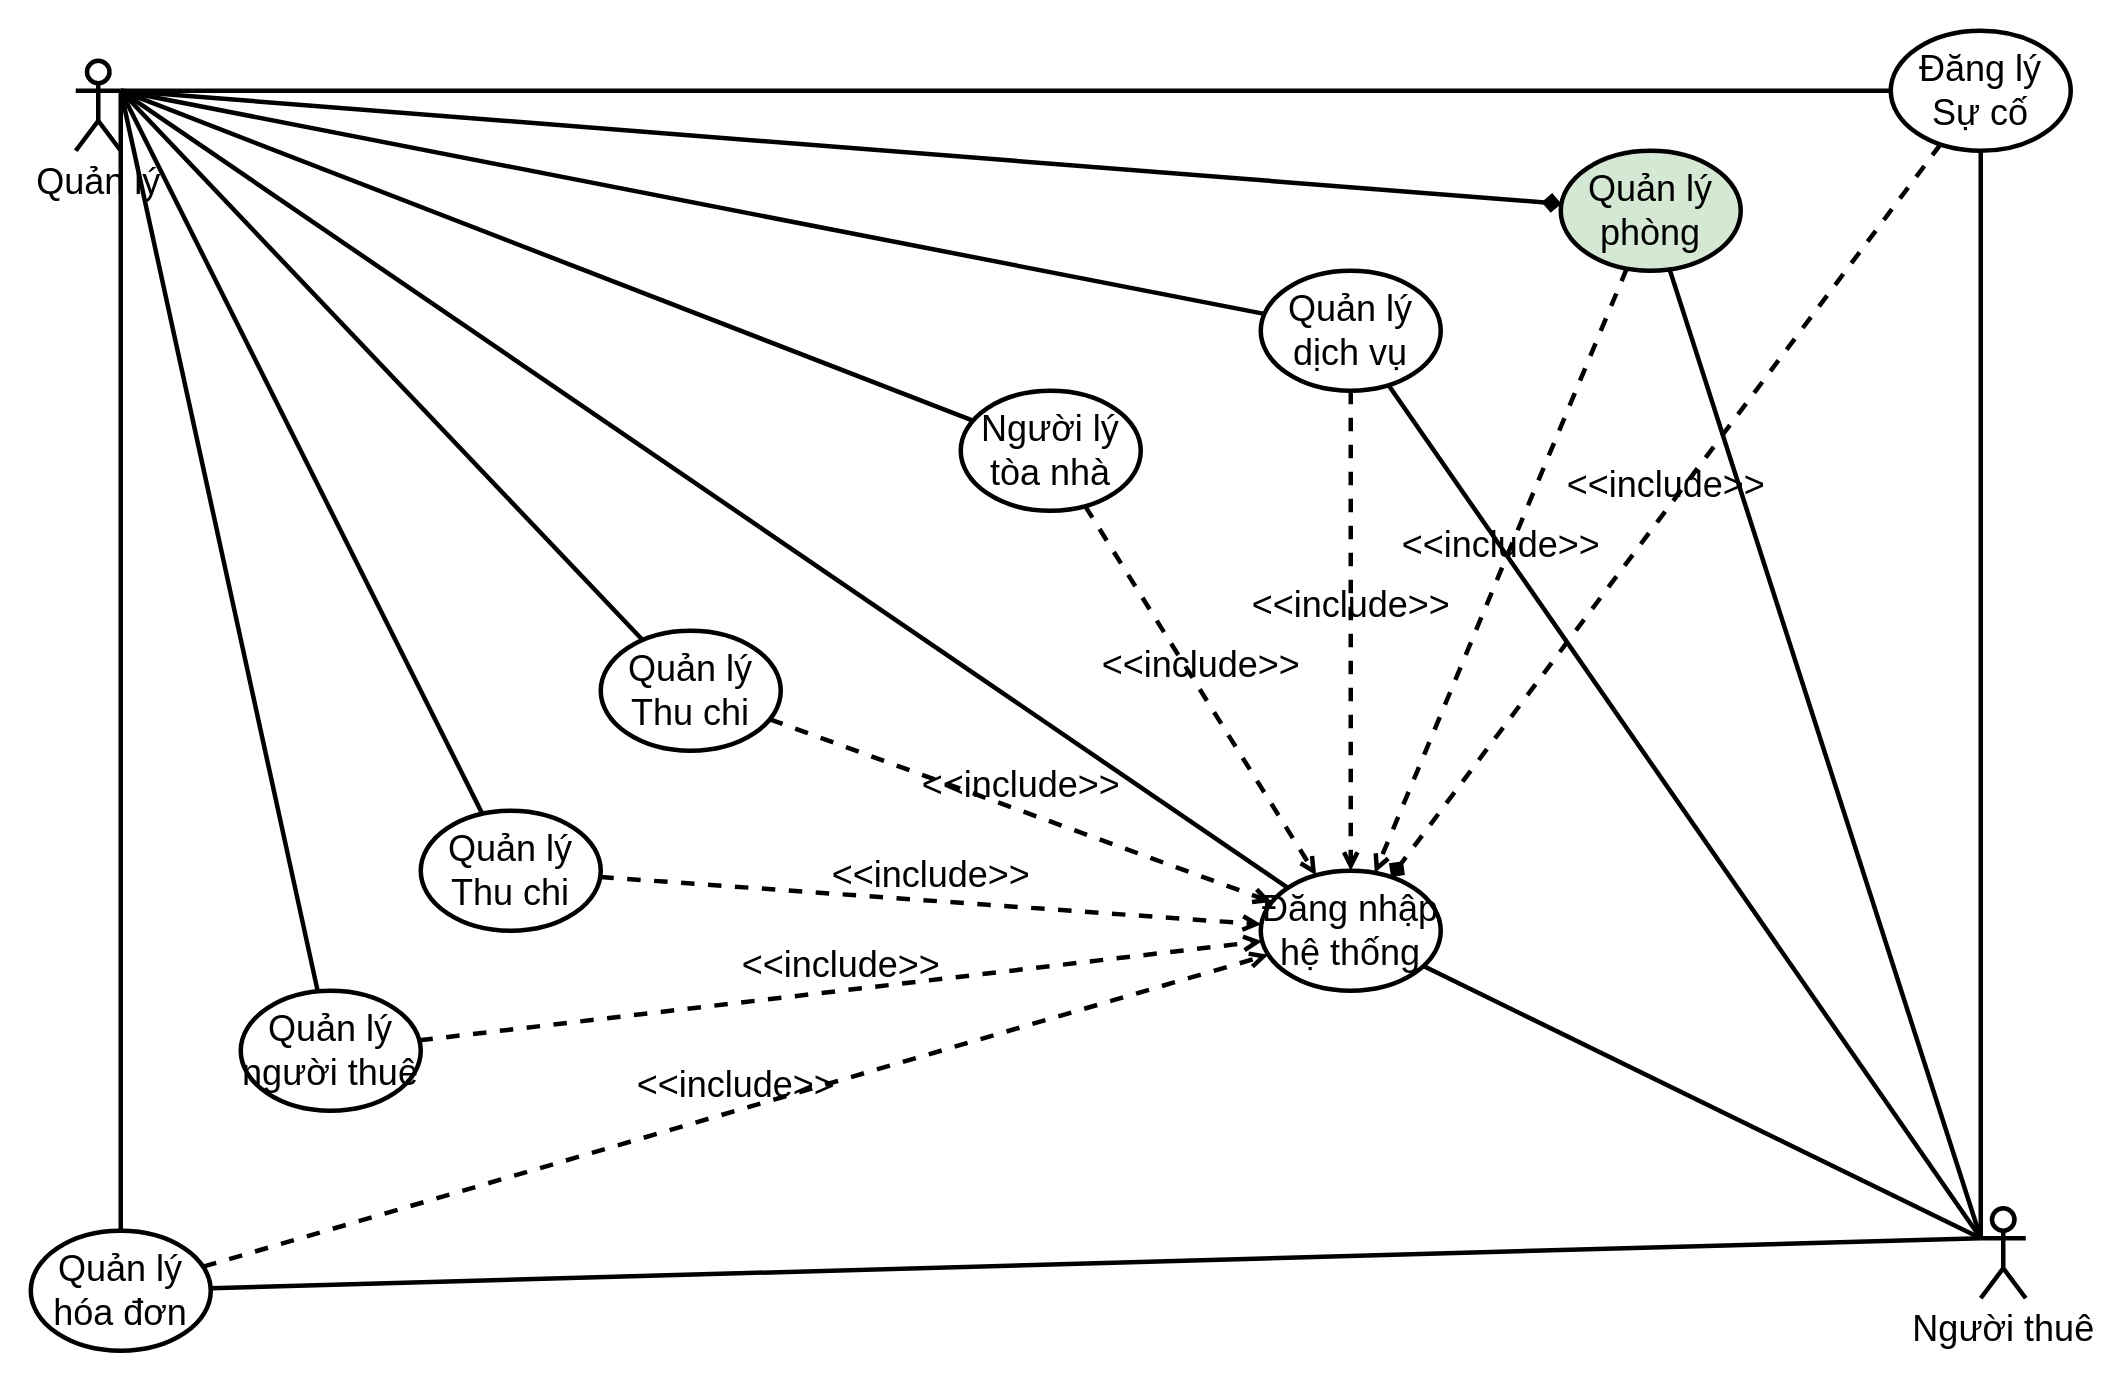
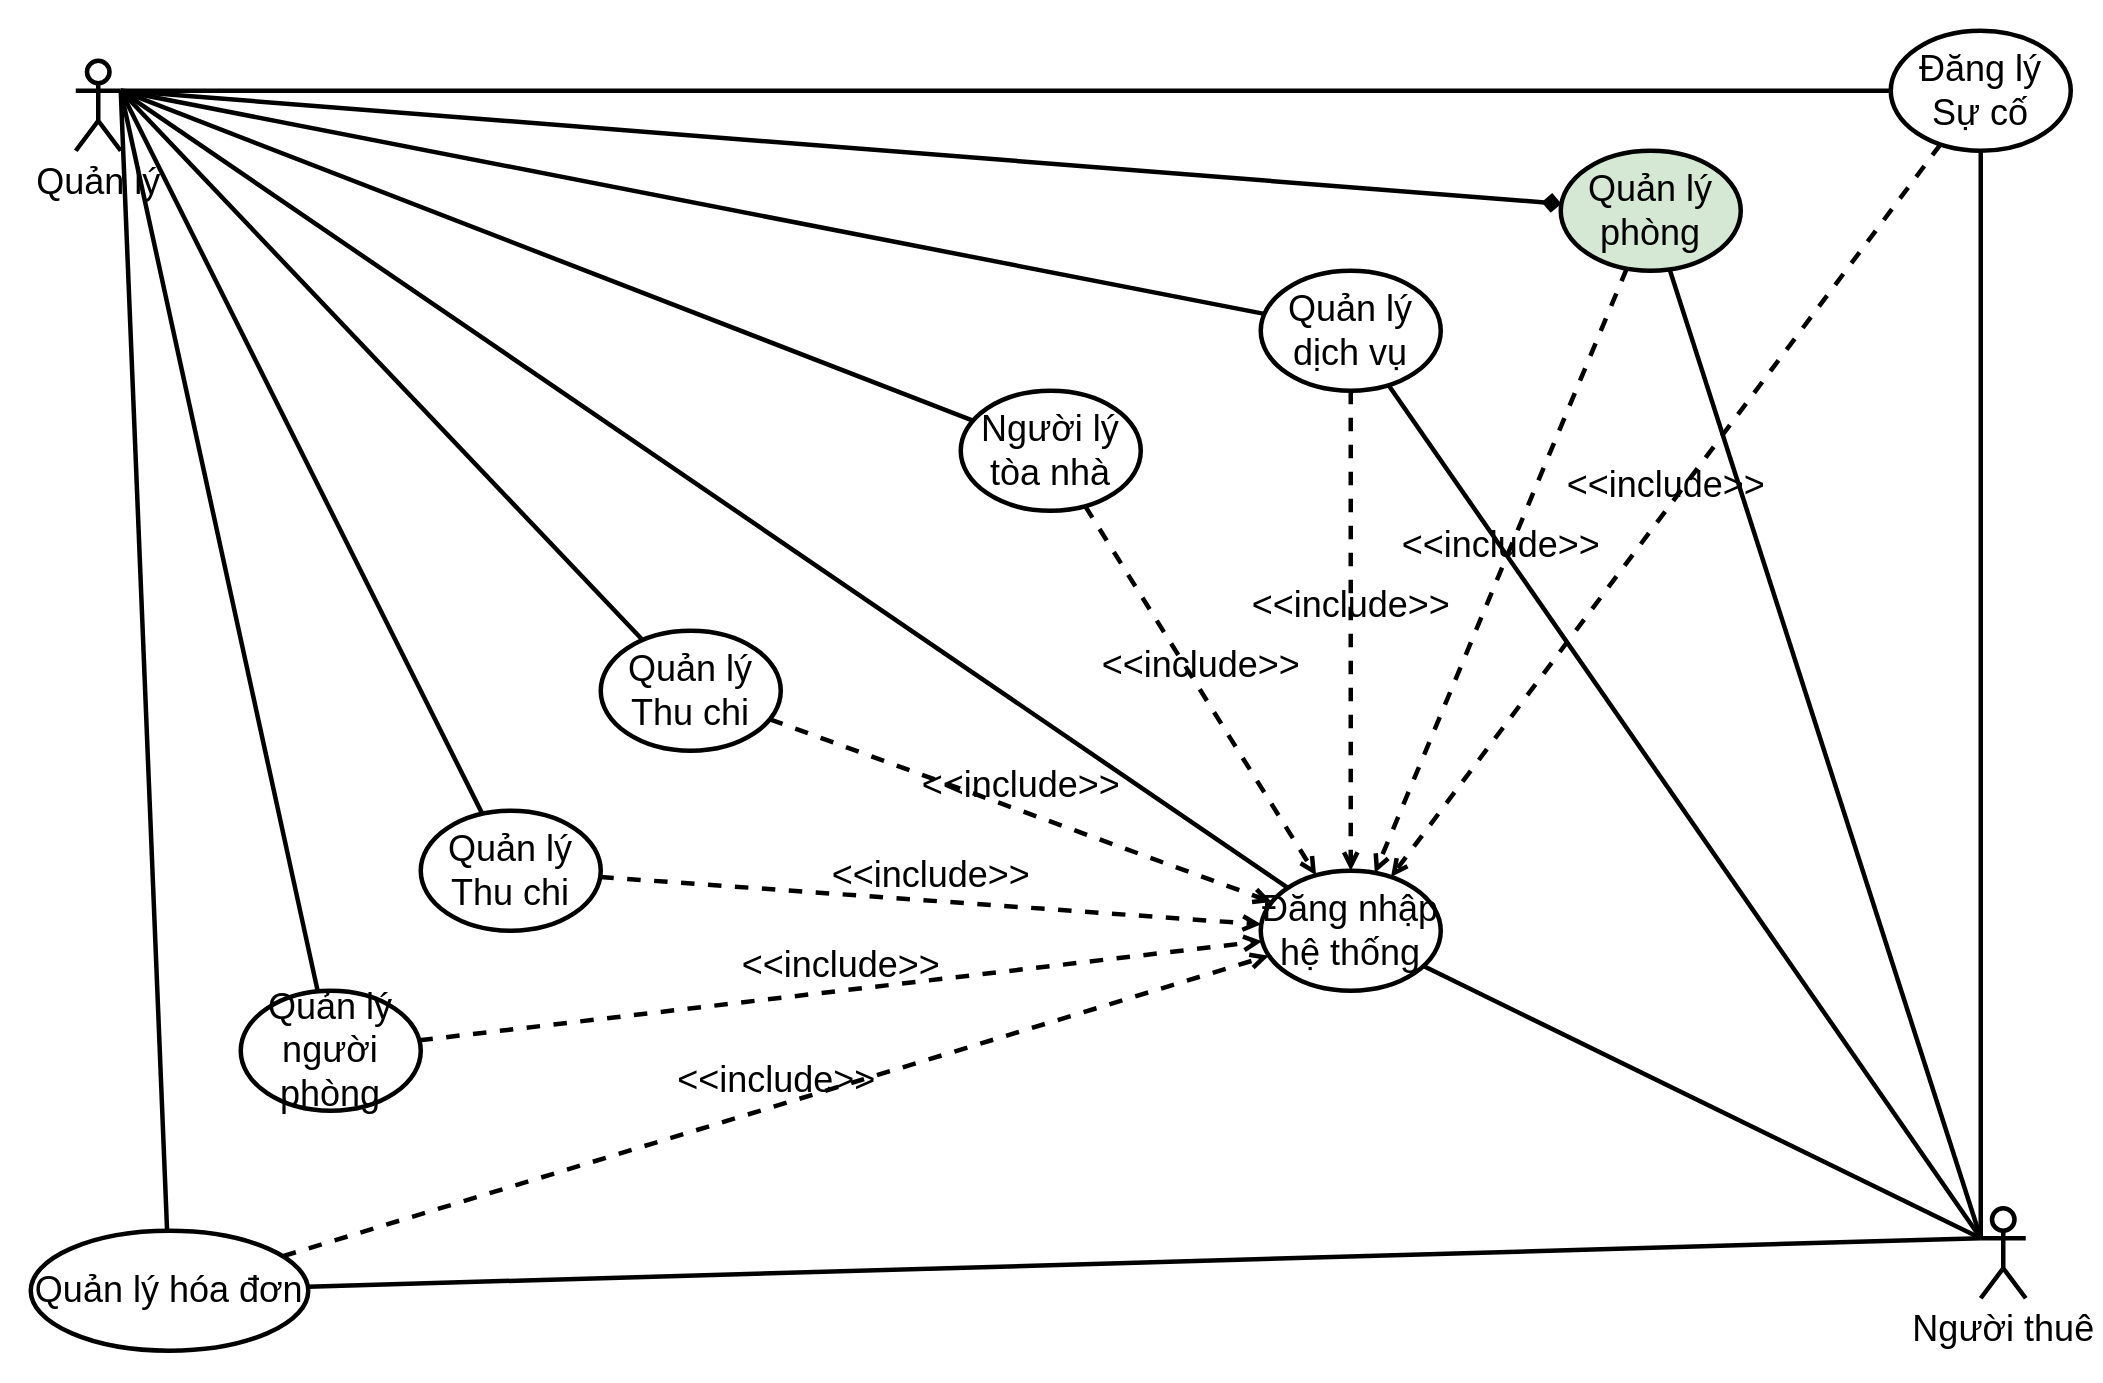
(1402, 863) -> (1399, 866)
(331, 1051) -> (331, 1051)
(121, 1291) -> (170, 1291)
